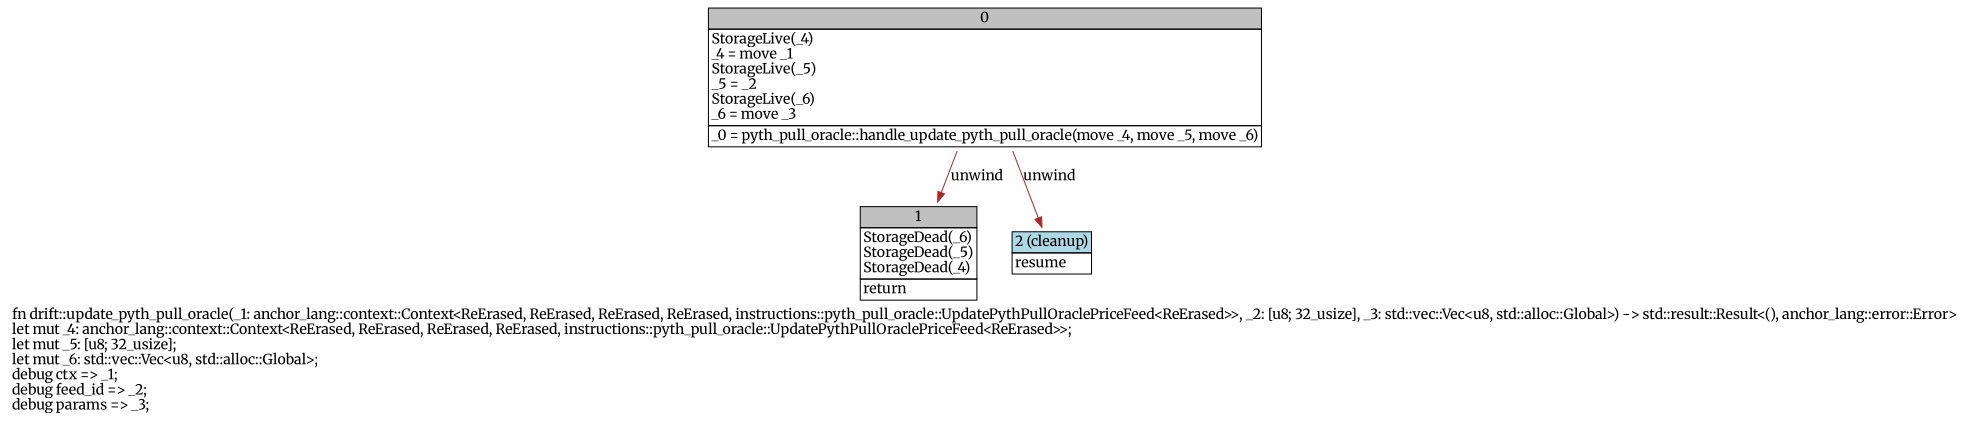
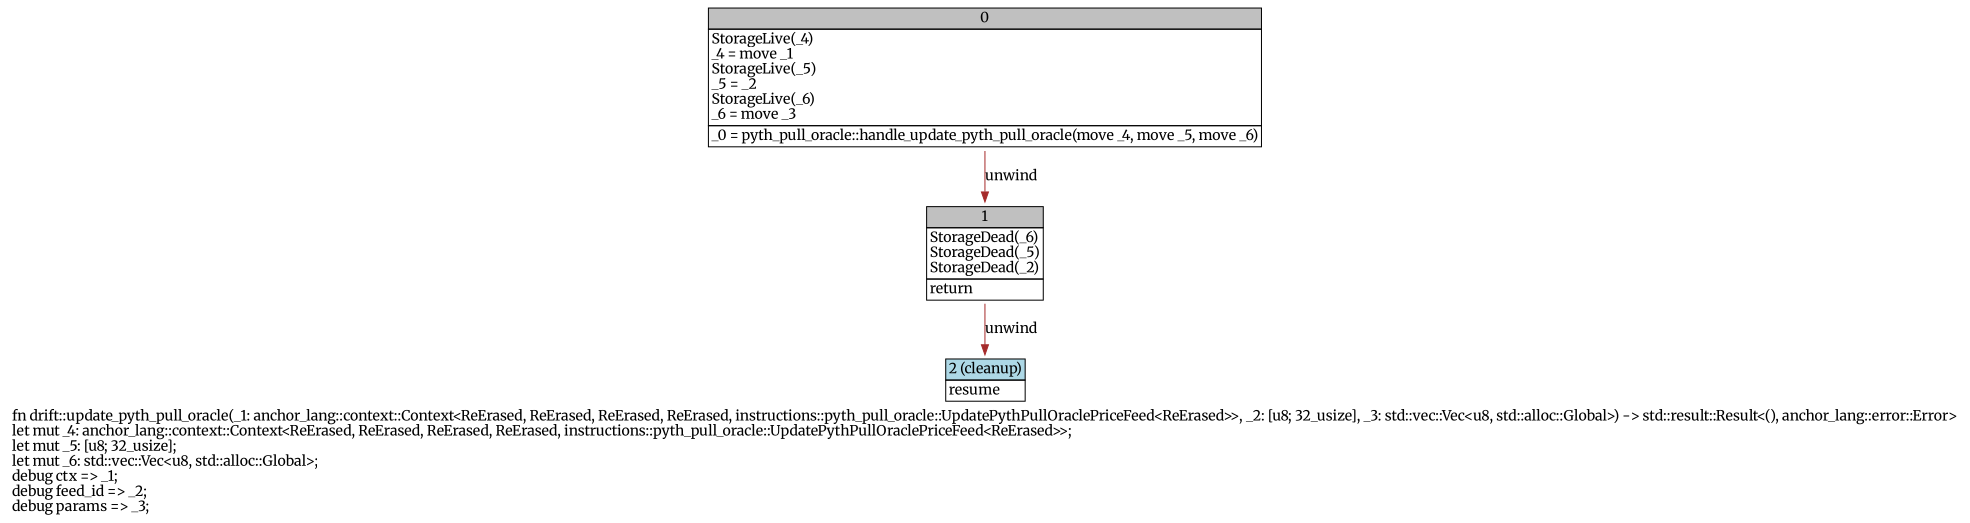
(1026, 184) -> (985, 324)
(917, 268) -> (984, 268)
